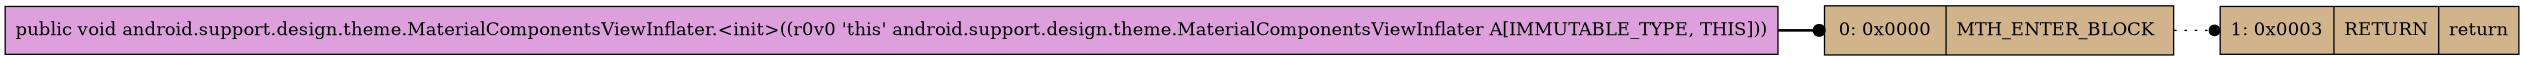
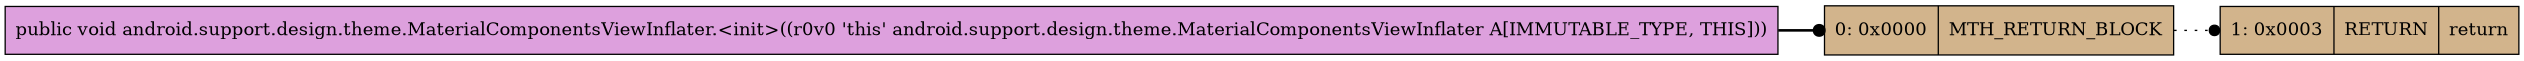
(2056, 30) -> (2056, 30)
